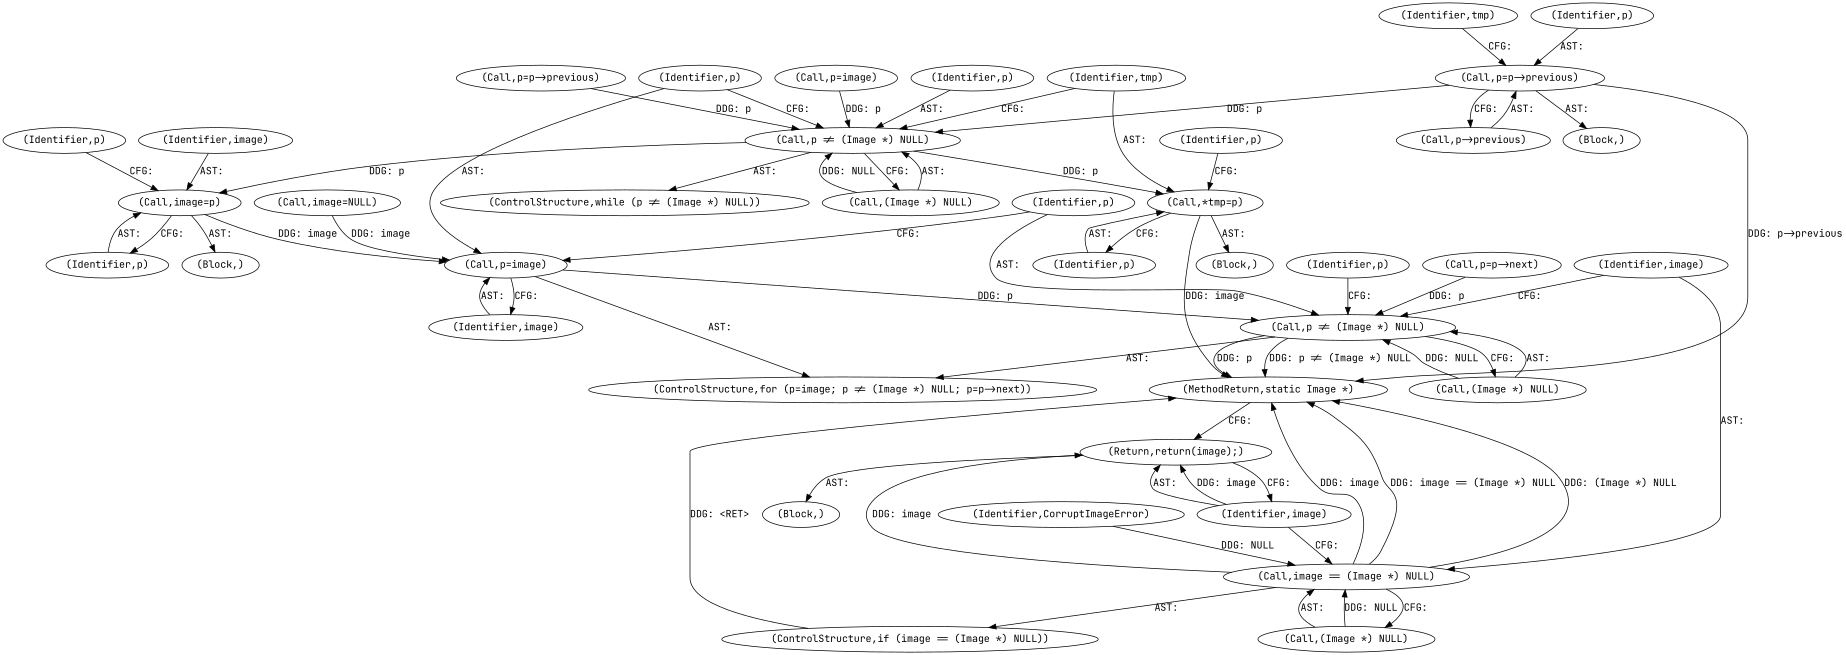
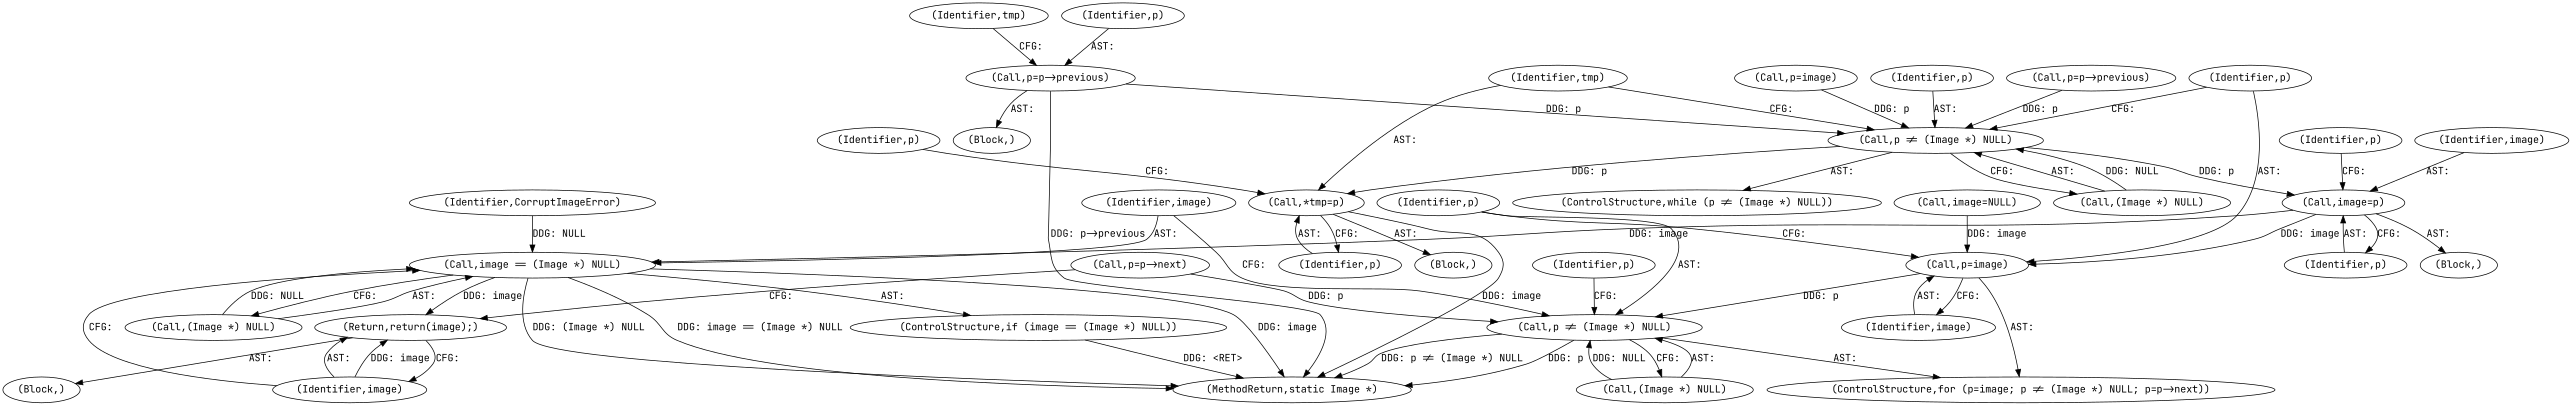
(1473, 140) -> none
none -> (1517, 235)
(1225, 419) -> (766, 291)
